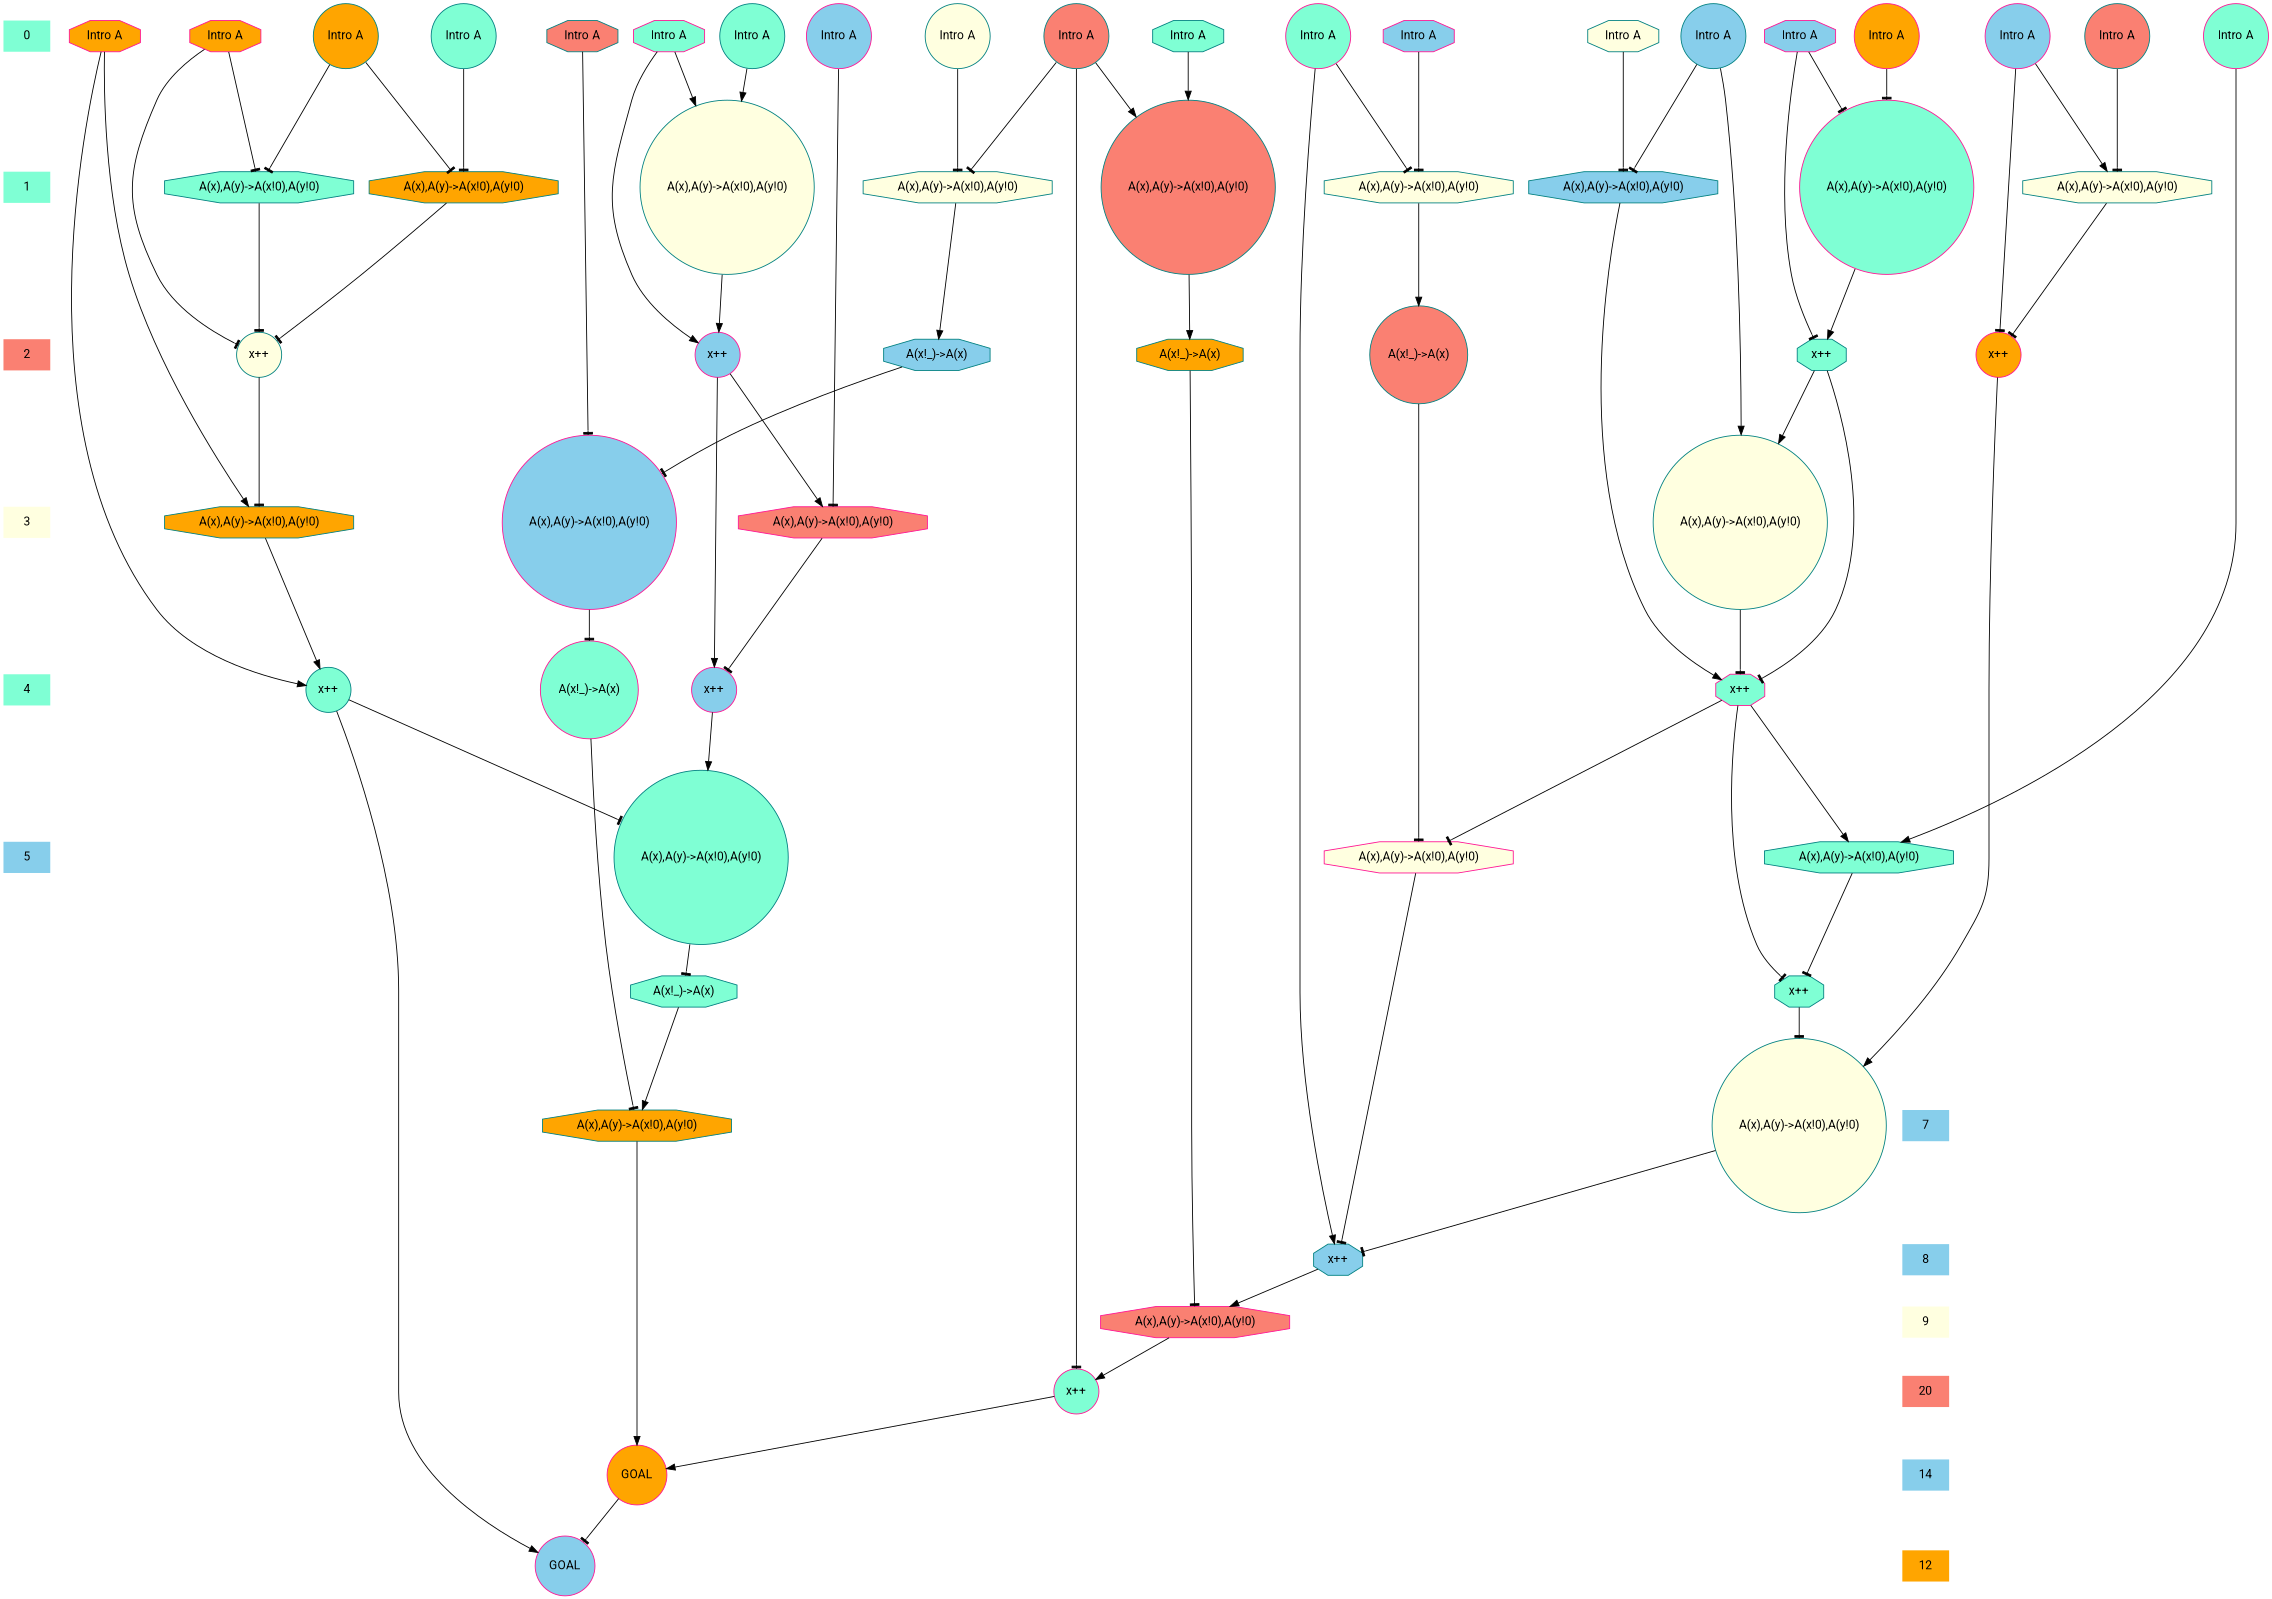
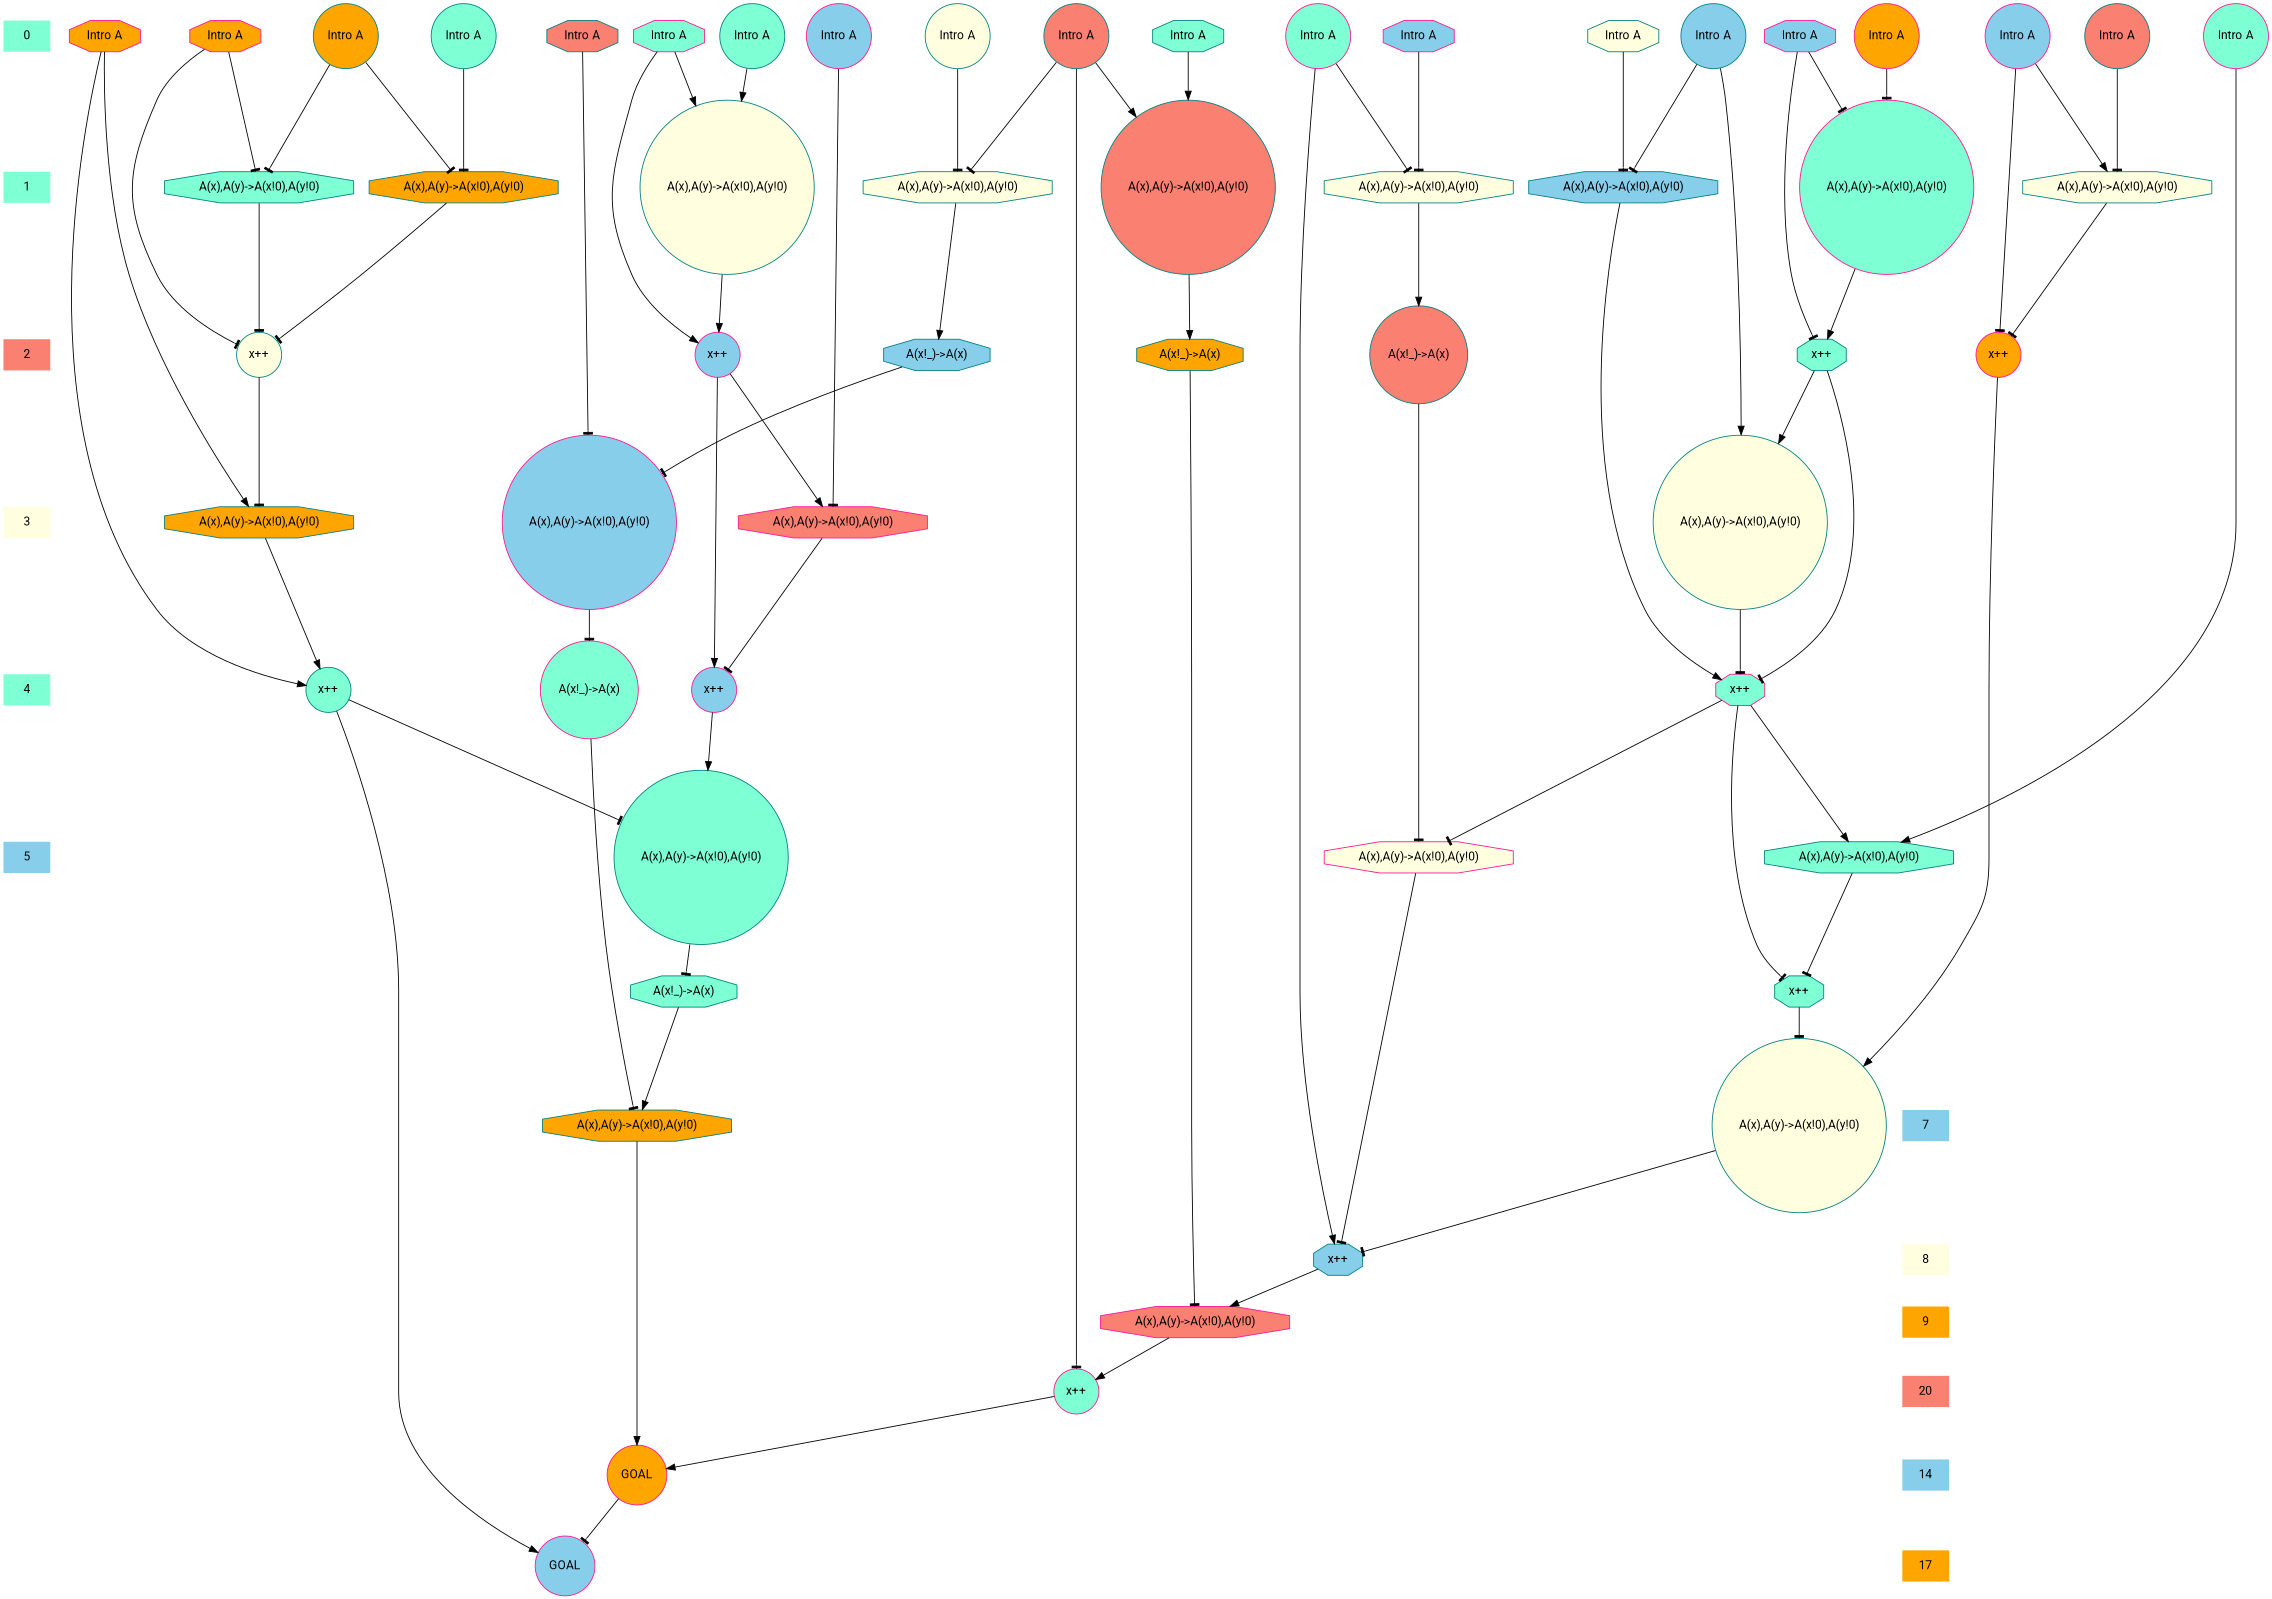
(1926, 1260) -> (1926, 1260)
(1926, 1322) -> (1926, 1322)
(1926, 1566) -> (1926, 1566)
